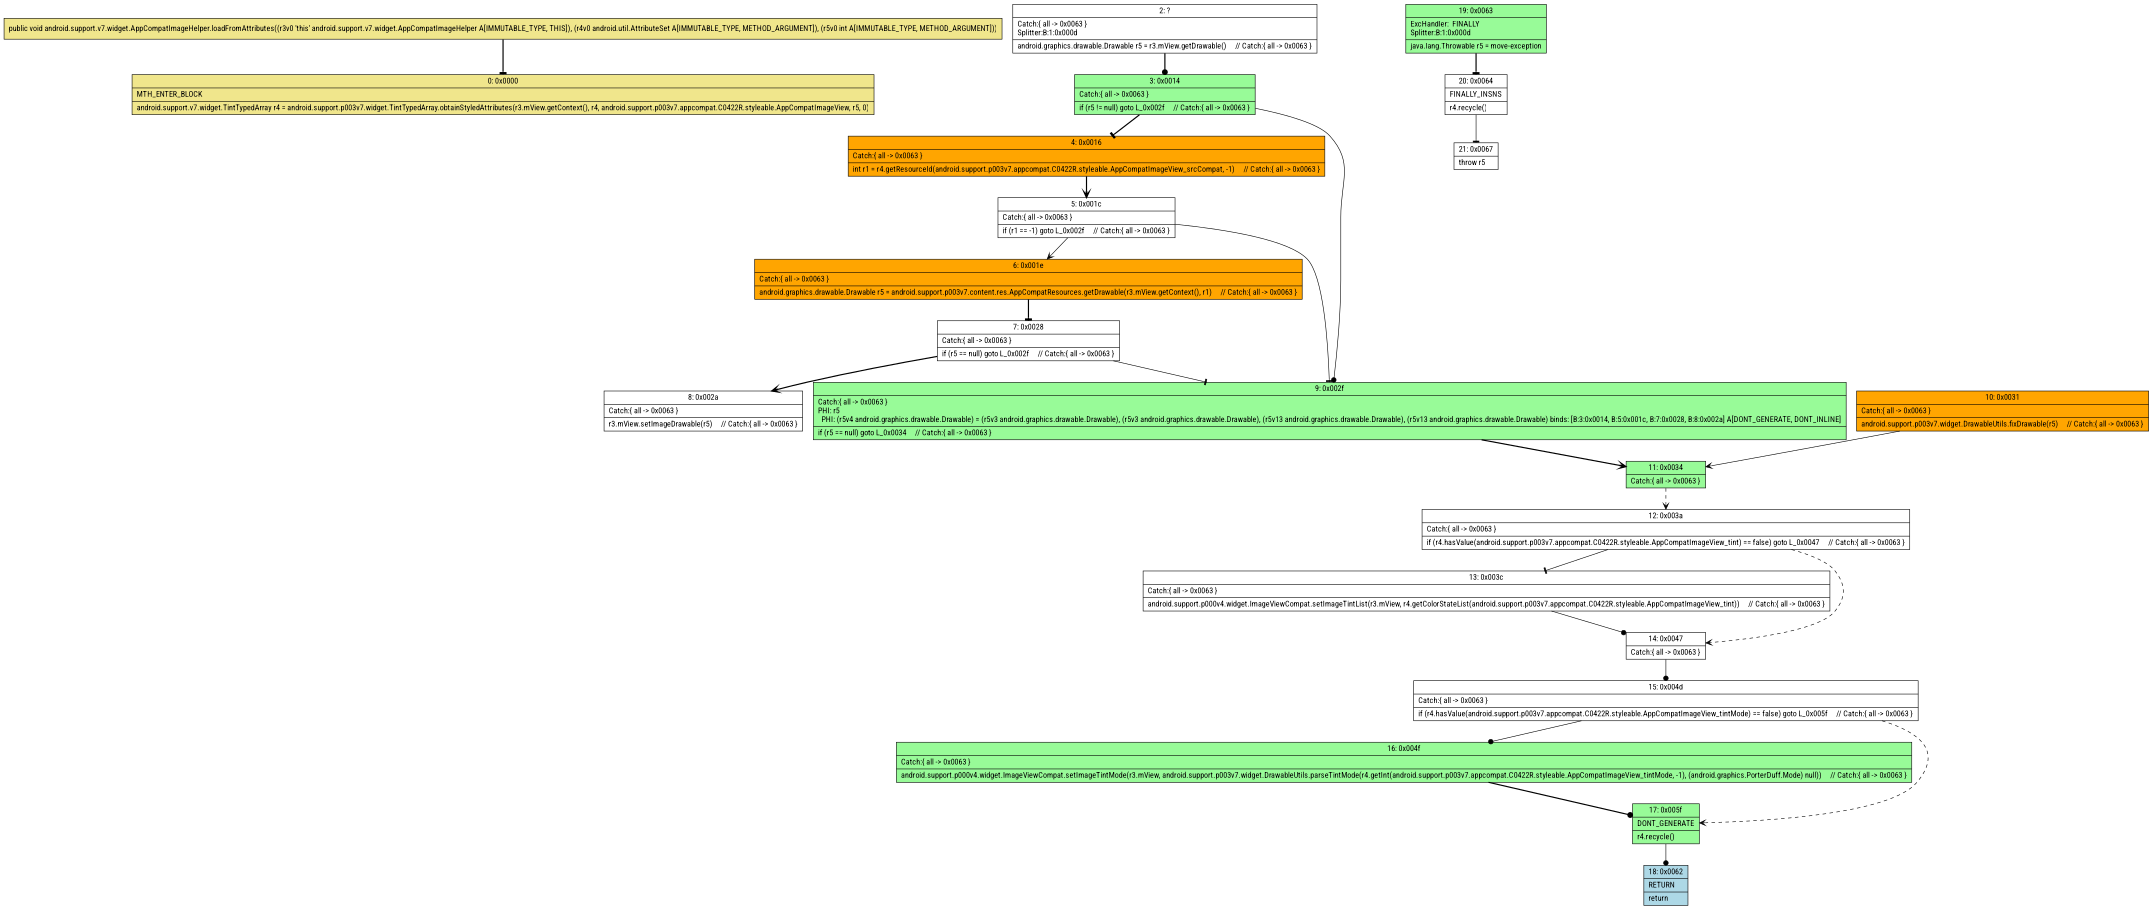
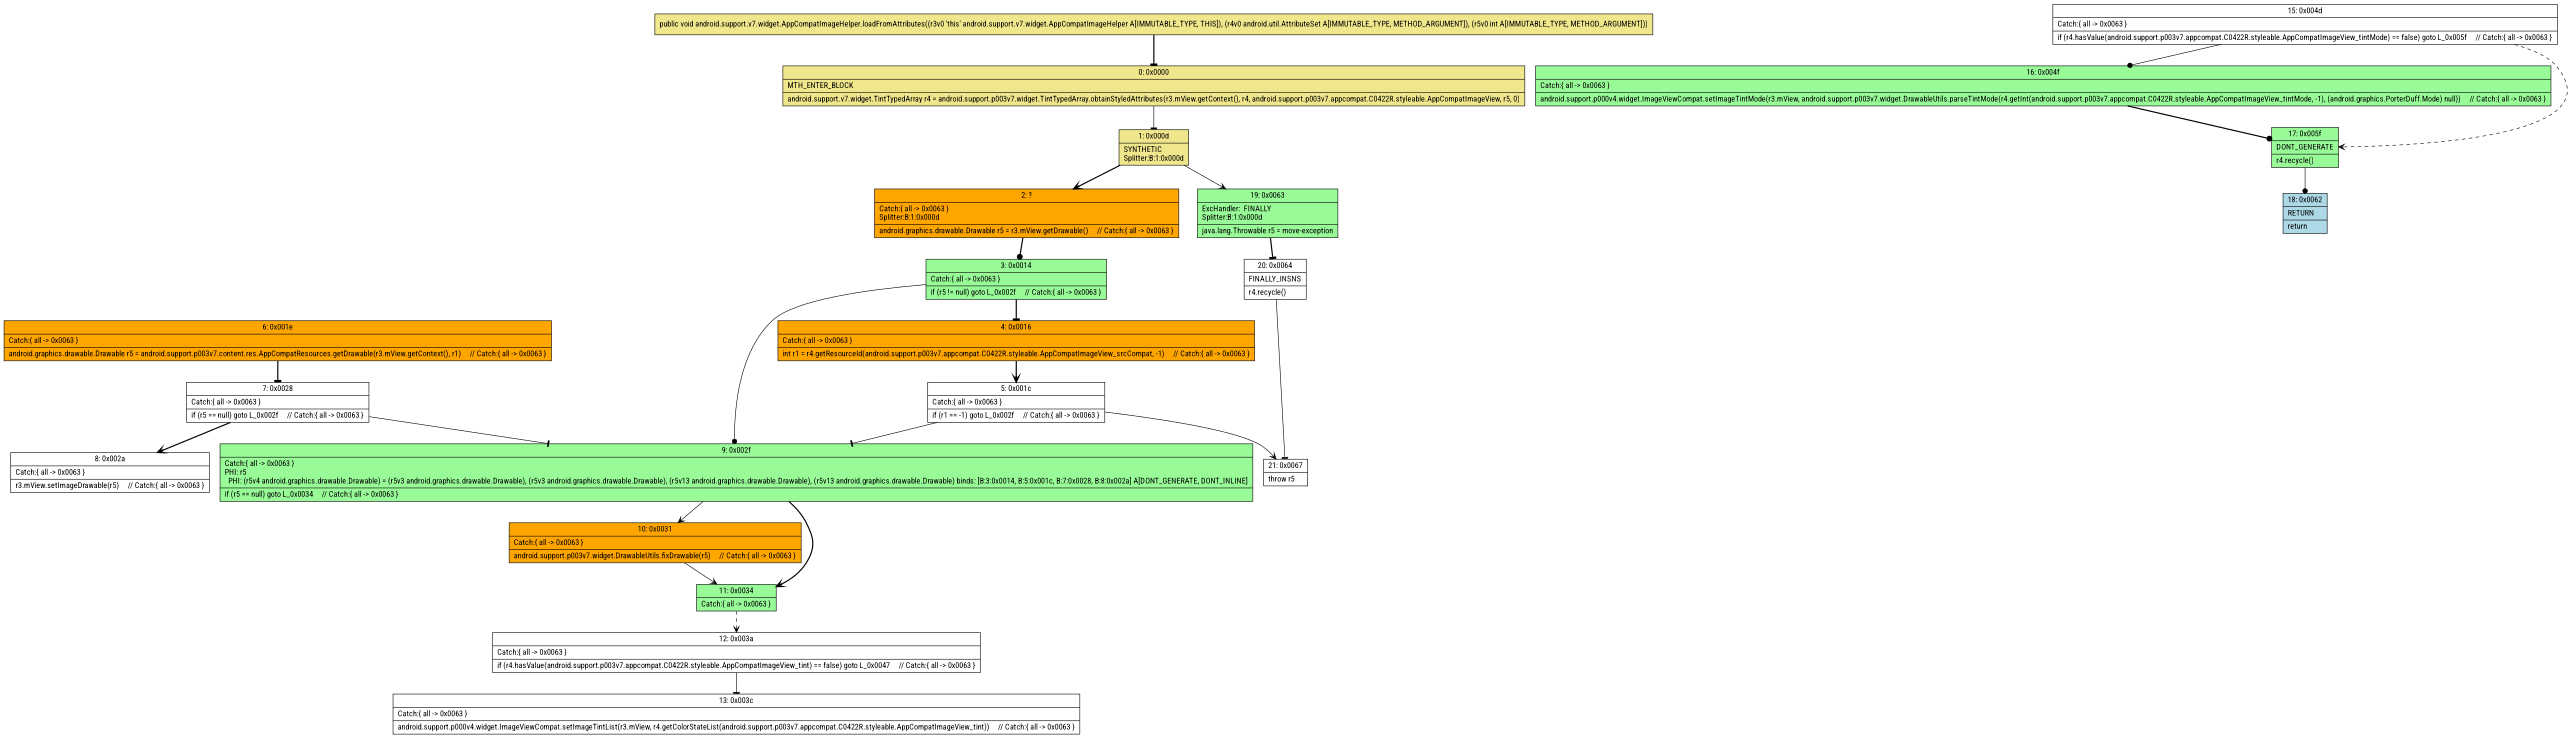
(1165, 29) -> (1027, 213)
none -> (1154, 147)
(1059, 246) -> (1191, 425)
none -> (693, 510)
(1666, 646) -> none
